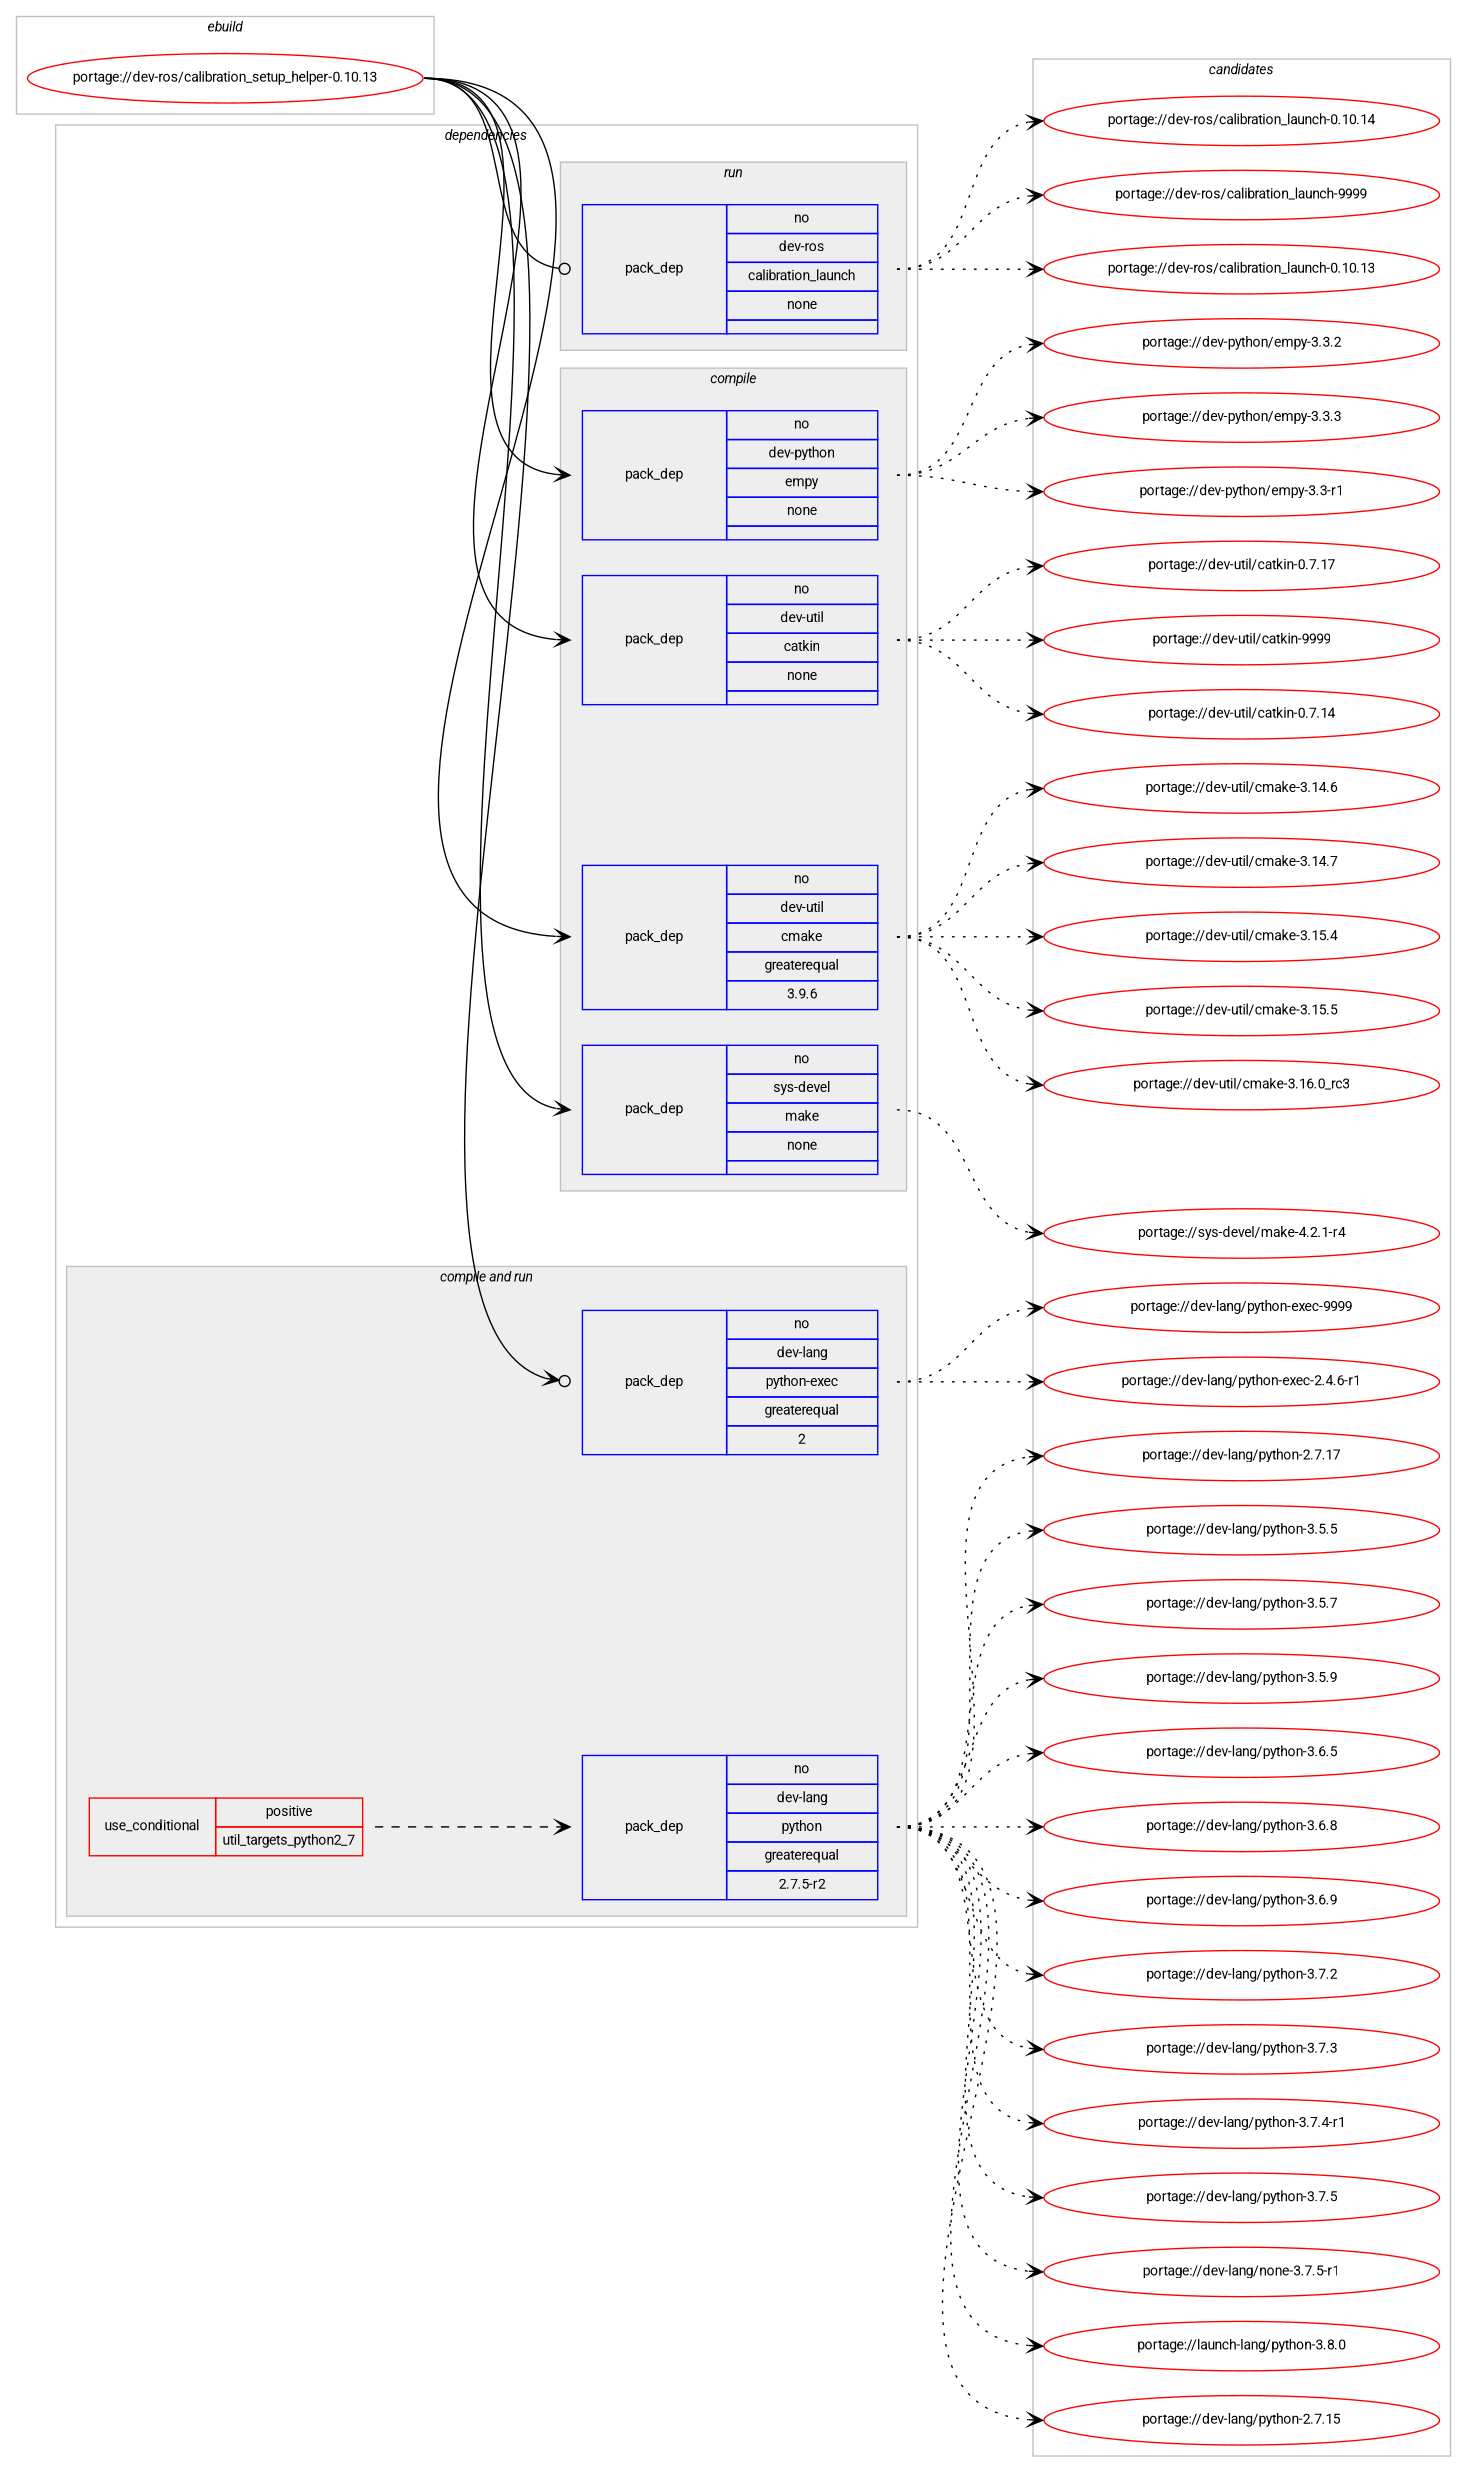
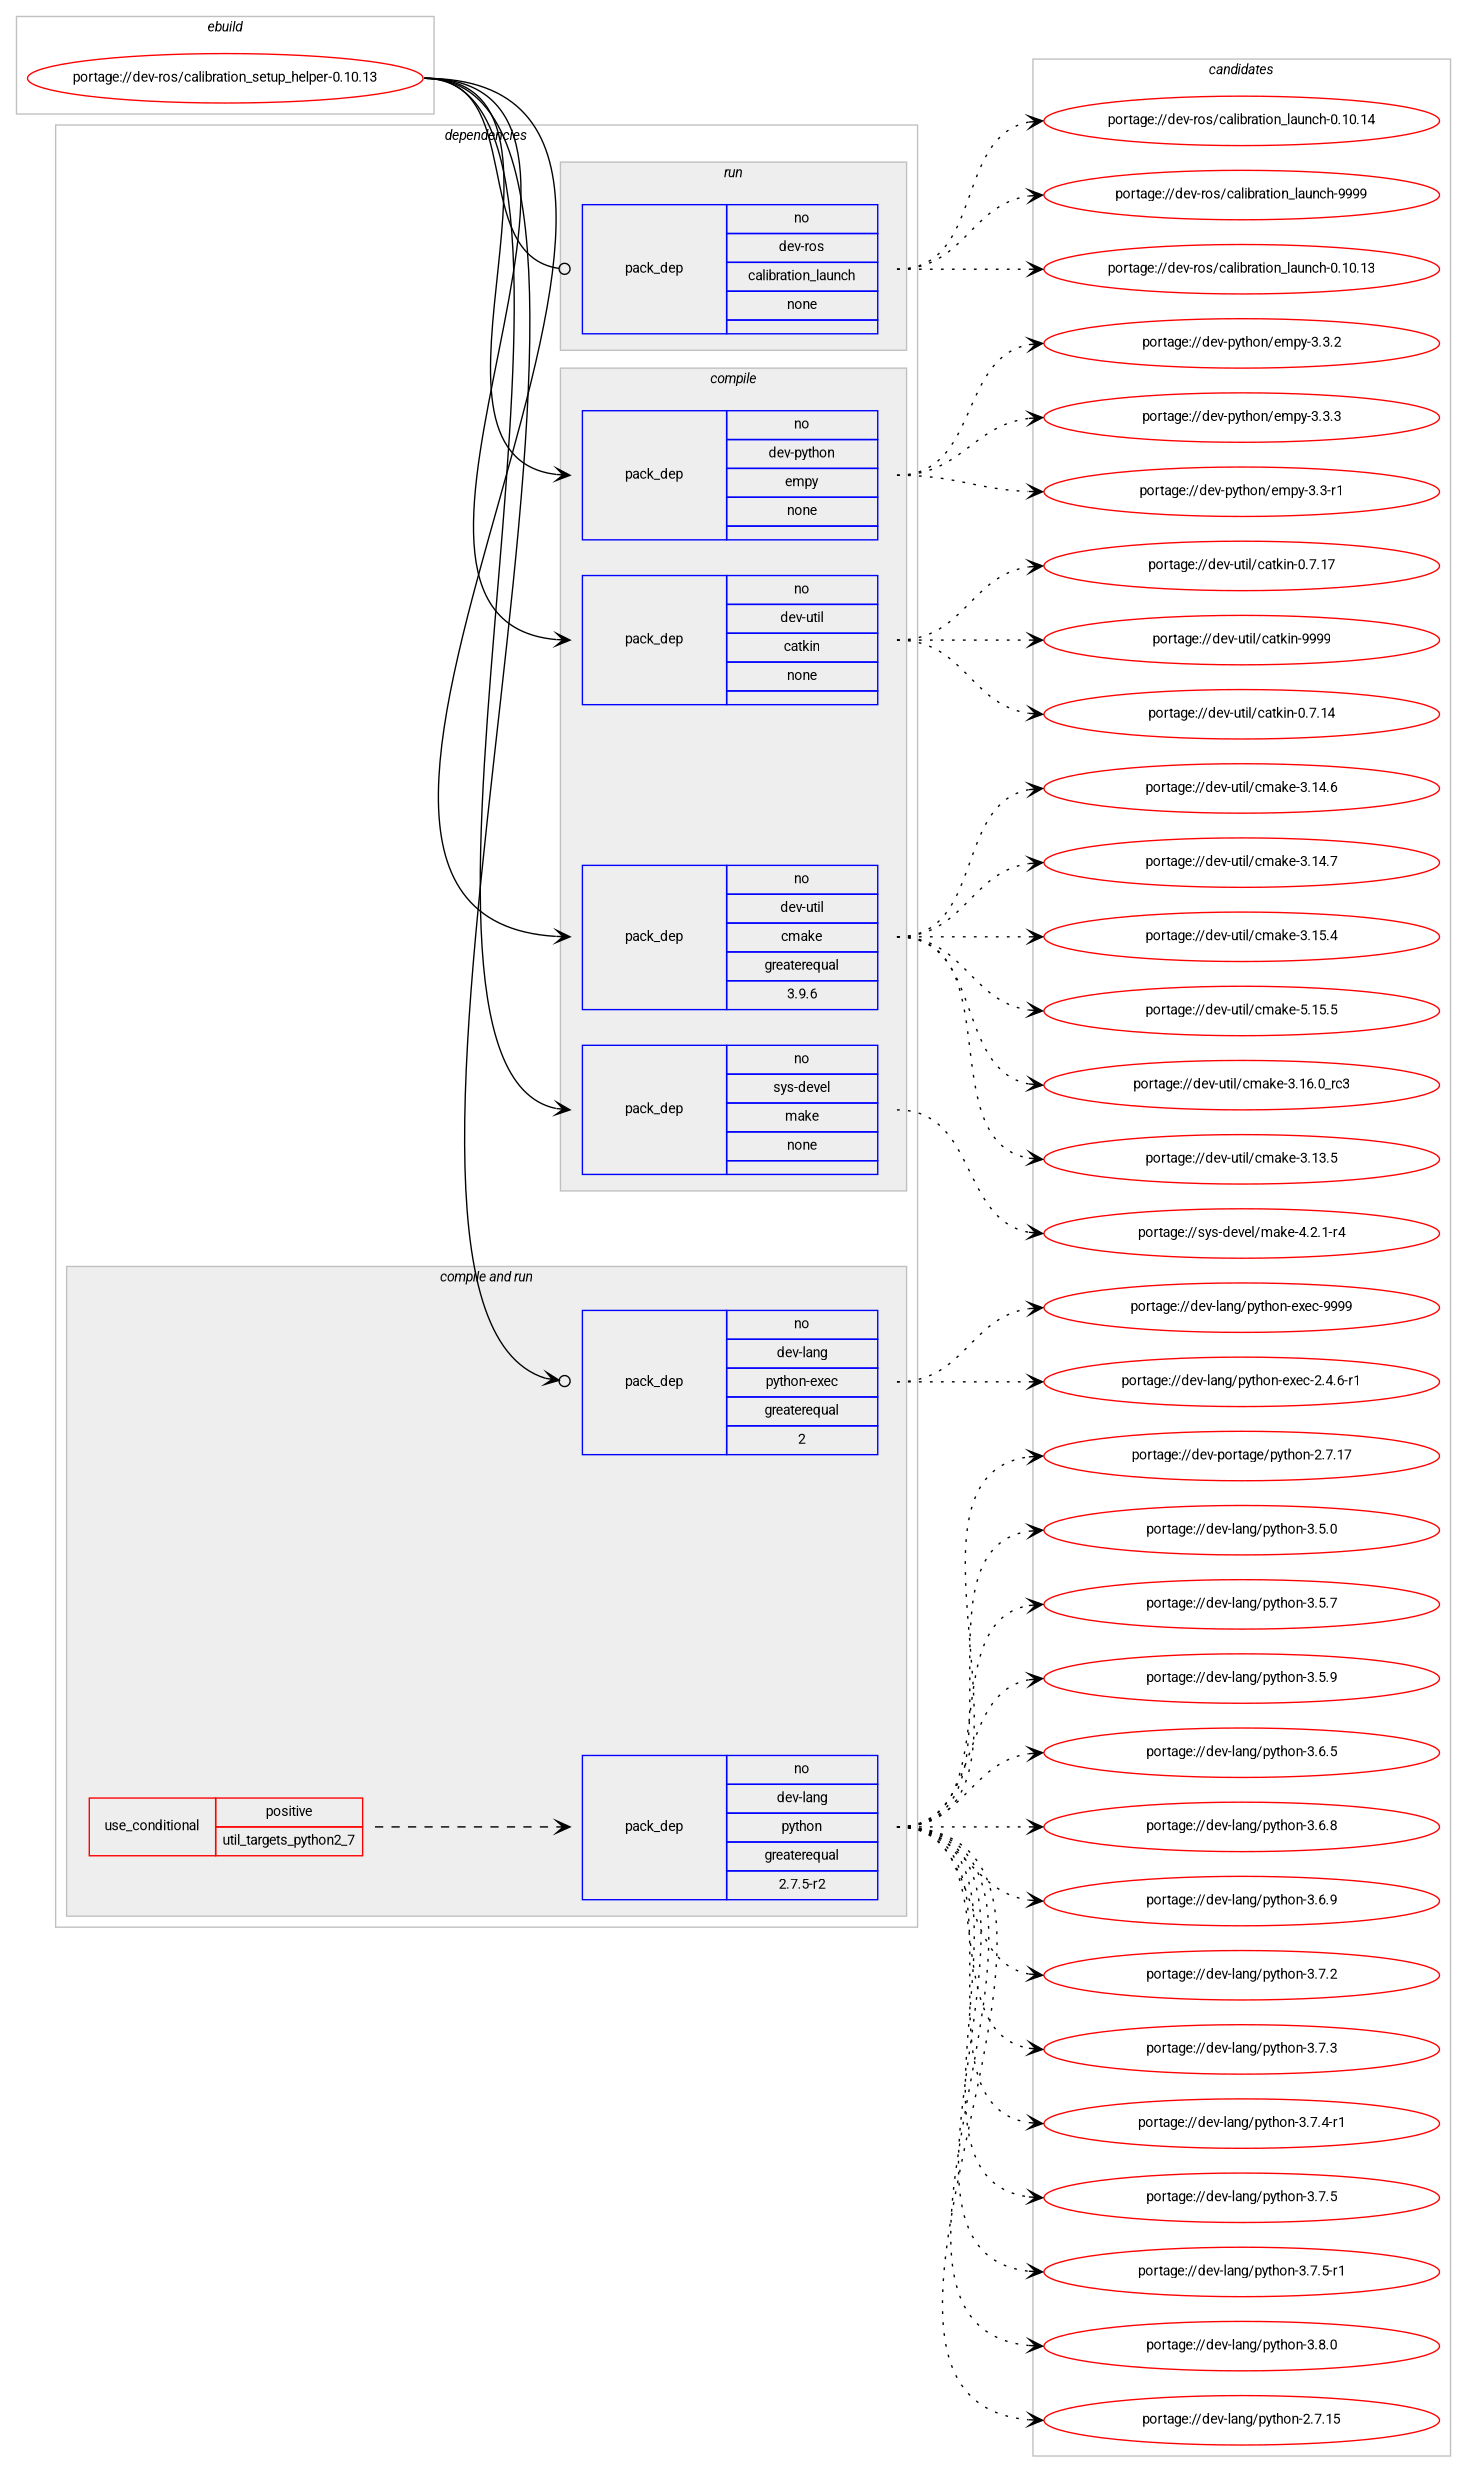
(1242, 1011) -> (1242, 1011)
none -> (1242, 1159)
(1242, 1456) -> (1242, 1456)
(1242, 1530) -> (1242, 1530)
(1242, 2272) -> (1242, 2272)
(1242, 2346) -> (1242, 2346)
